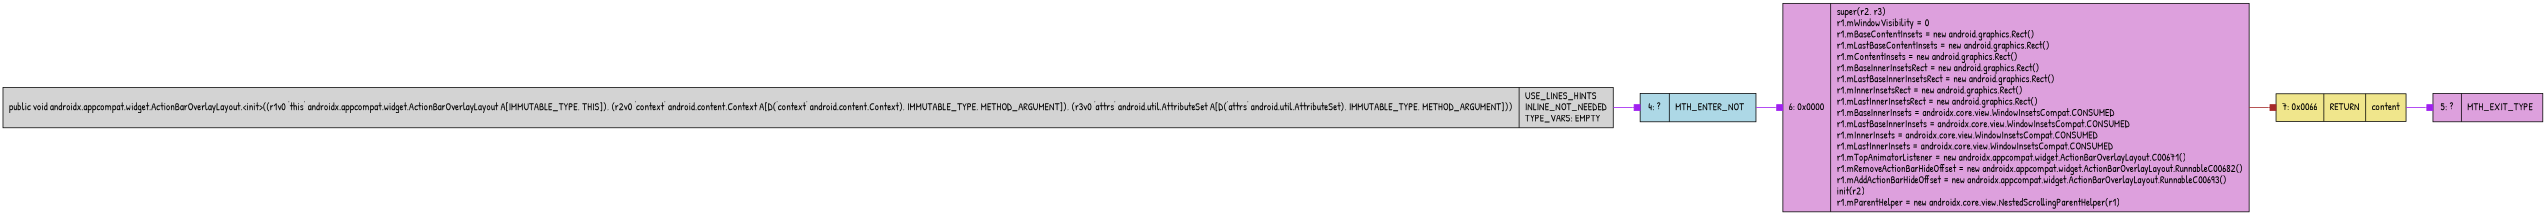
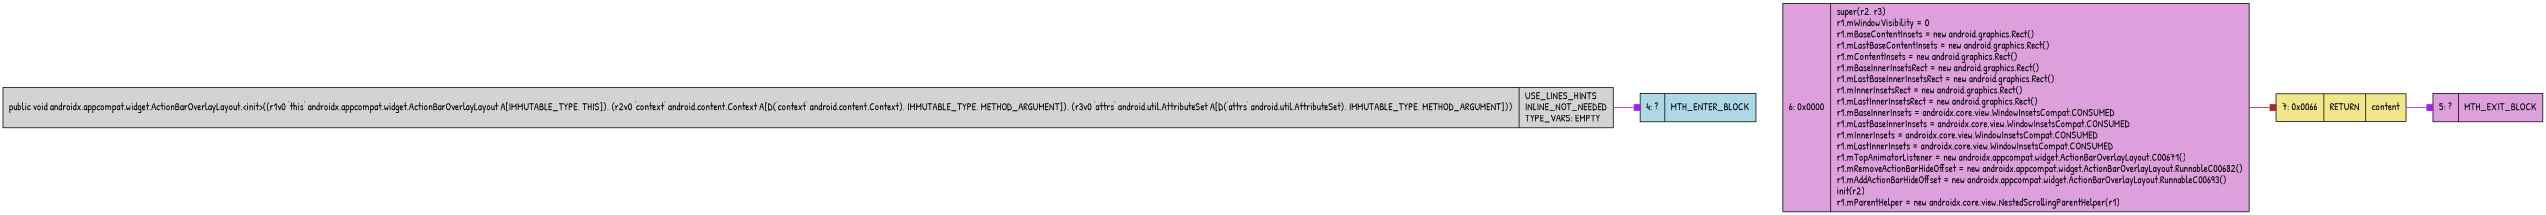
(1710, 107) -> (1710, 107)
(2500, 107) -> (2501, 107)
(1766, 108) -> none
